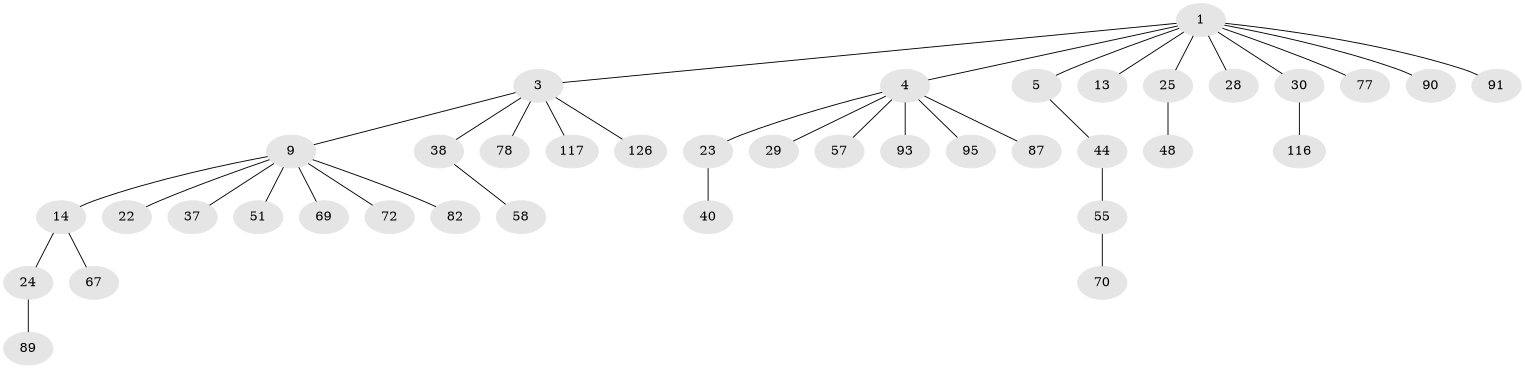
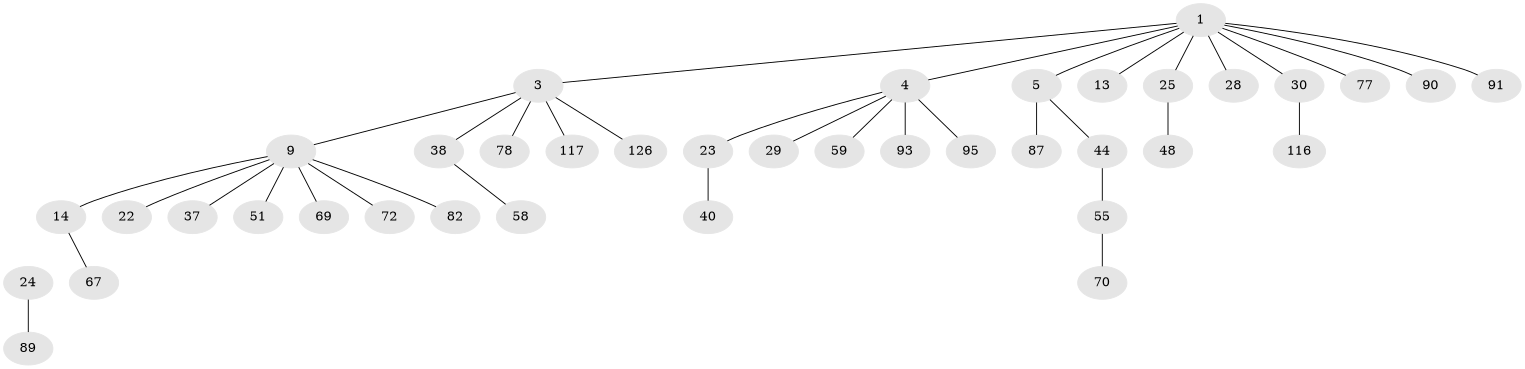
(971, 119) -> (1037, 119)
(840, 151) -> (840, 151)
(45, 250) -> none
